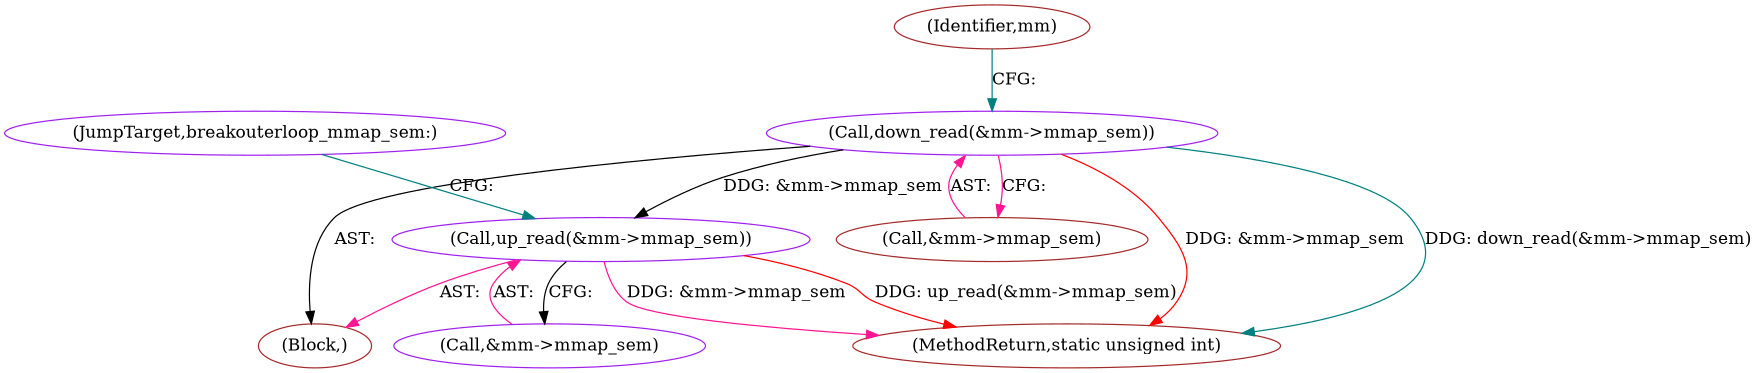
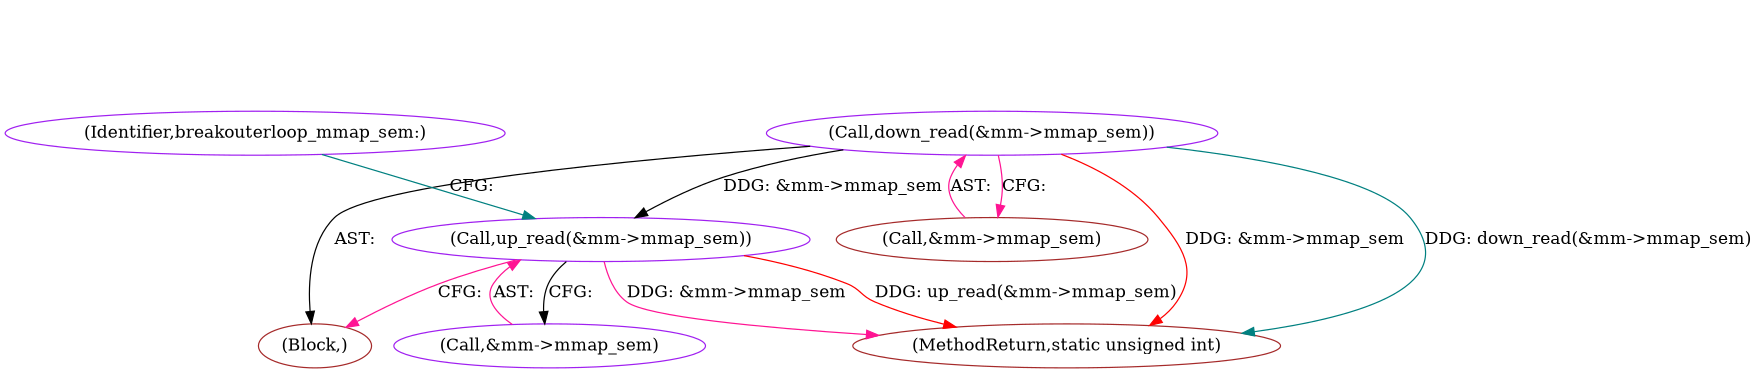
(992, 27) -> none
(255, 133) -> (255, 133)
(463, 293) -> (463, 293)
